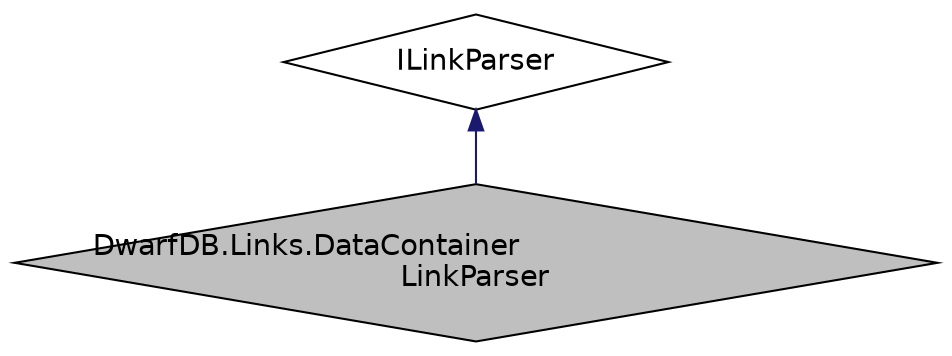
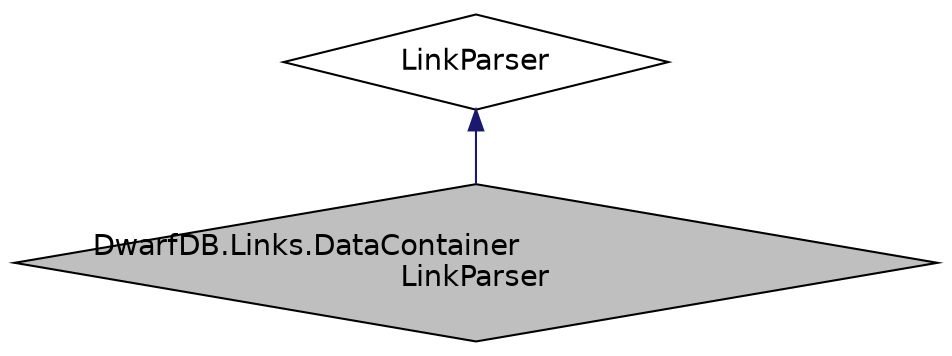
(476, 62) -> (476, 62)
